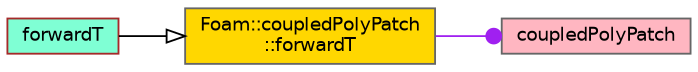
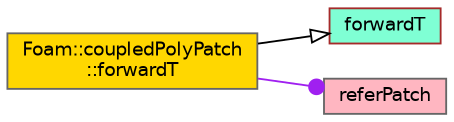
(142, 36) -> (284, 40)
(596, 36) -> (385, 96)
